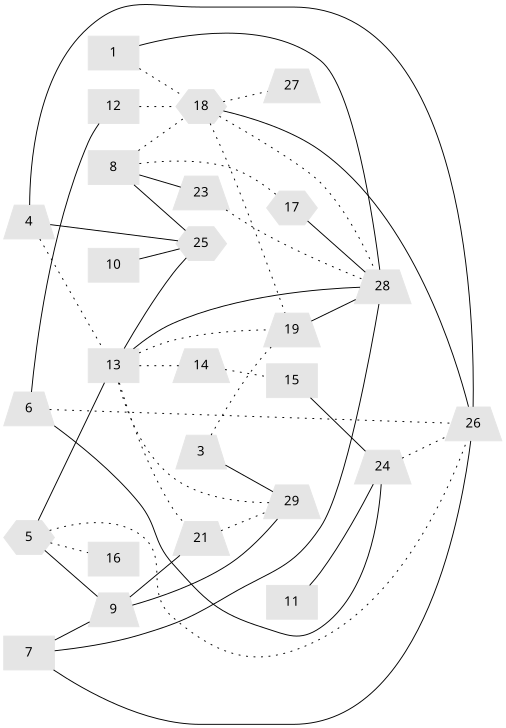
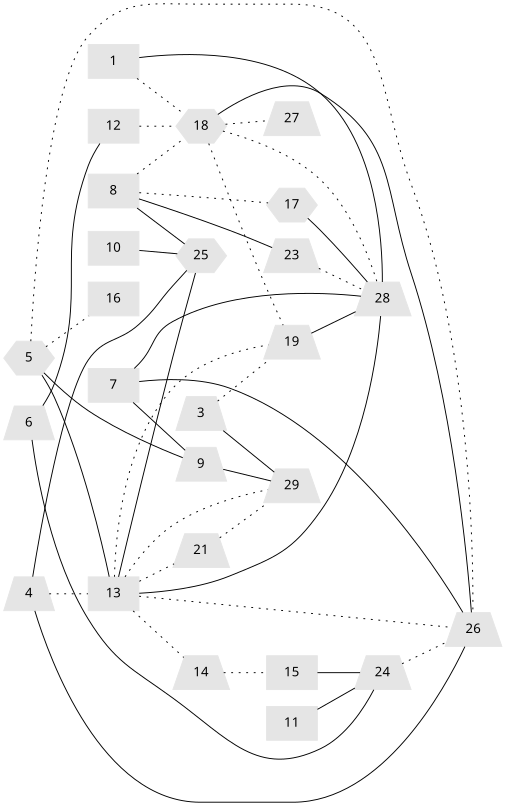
(250, 416) -> (295, 612)
(151, 579) -> none
